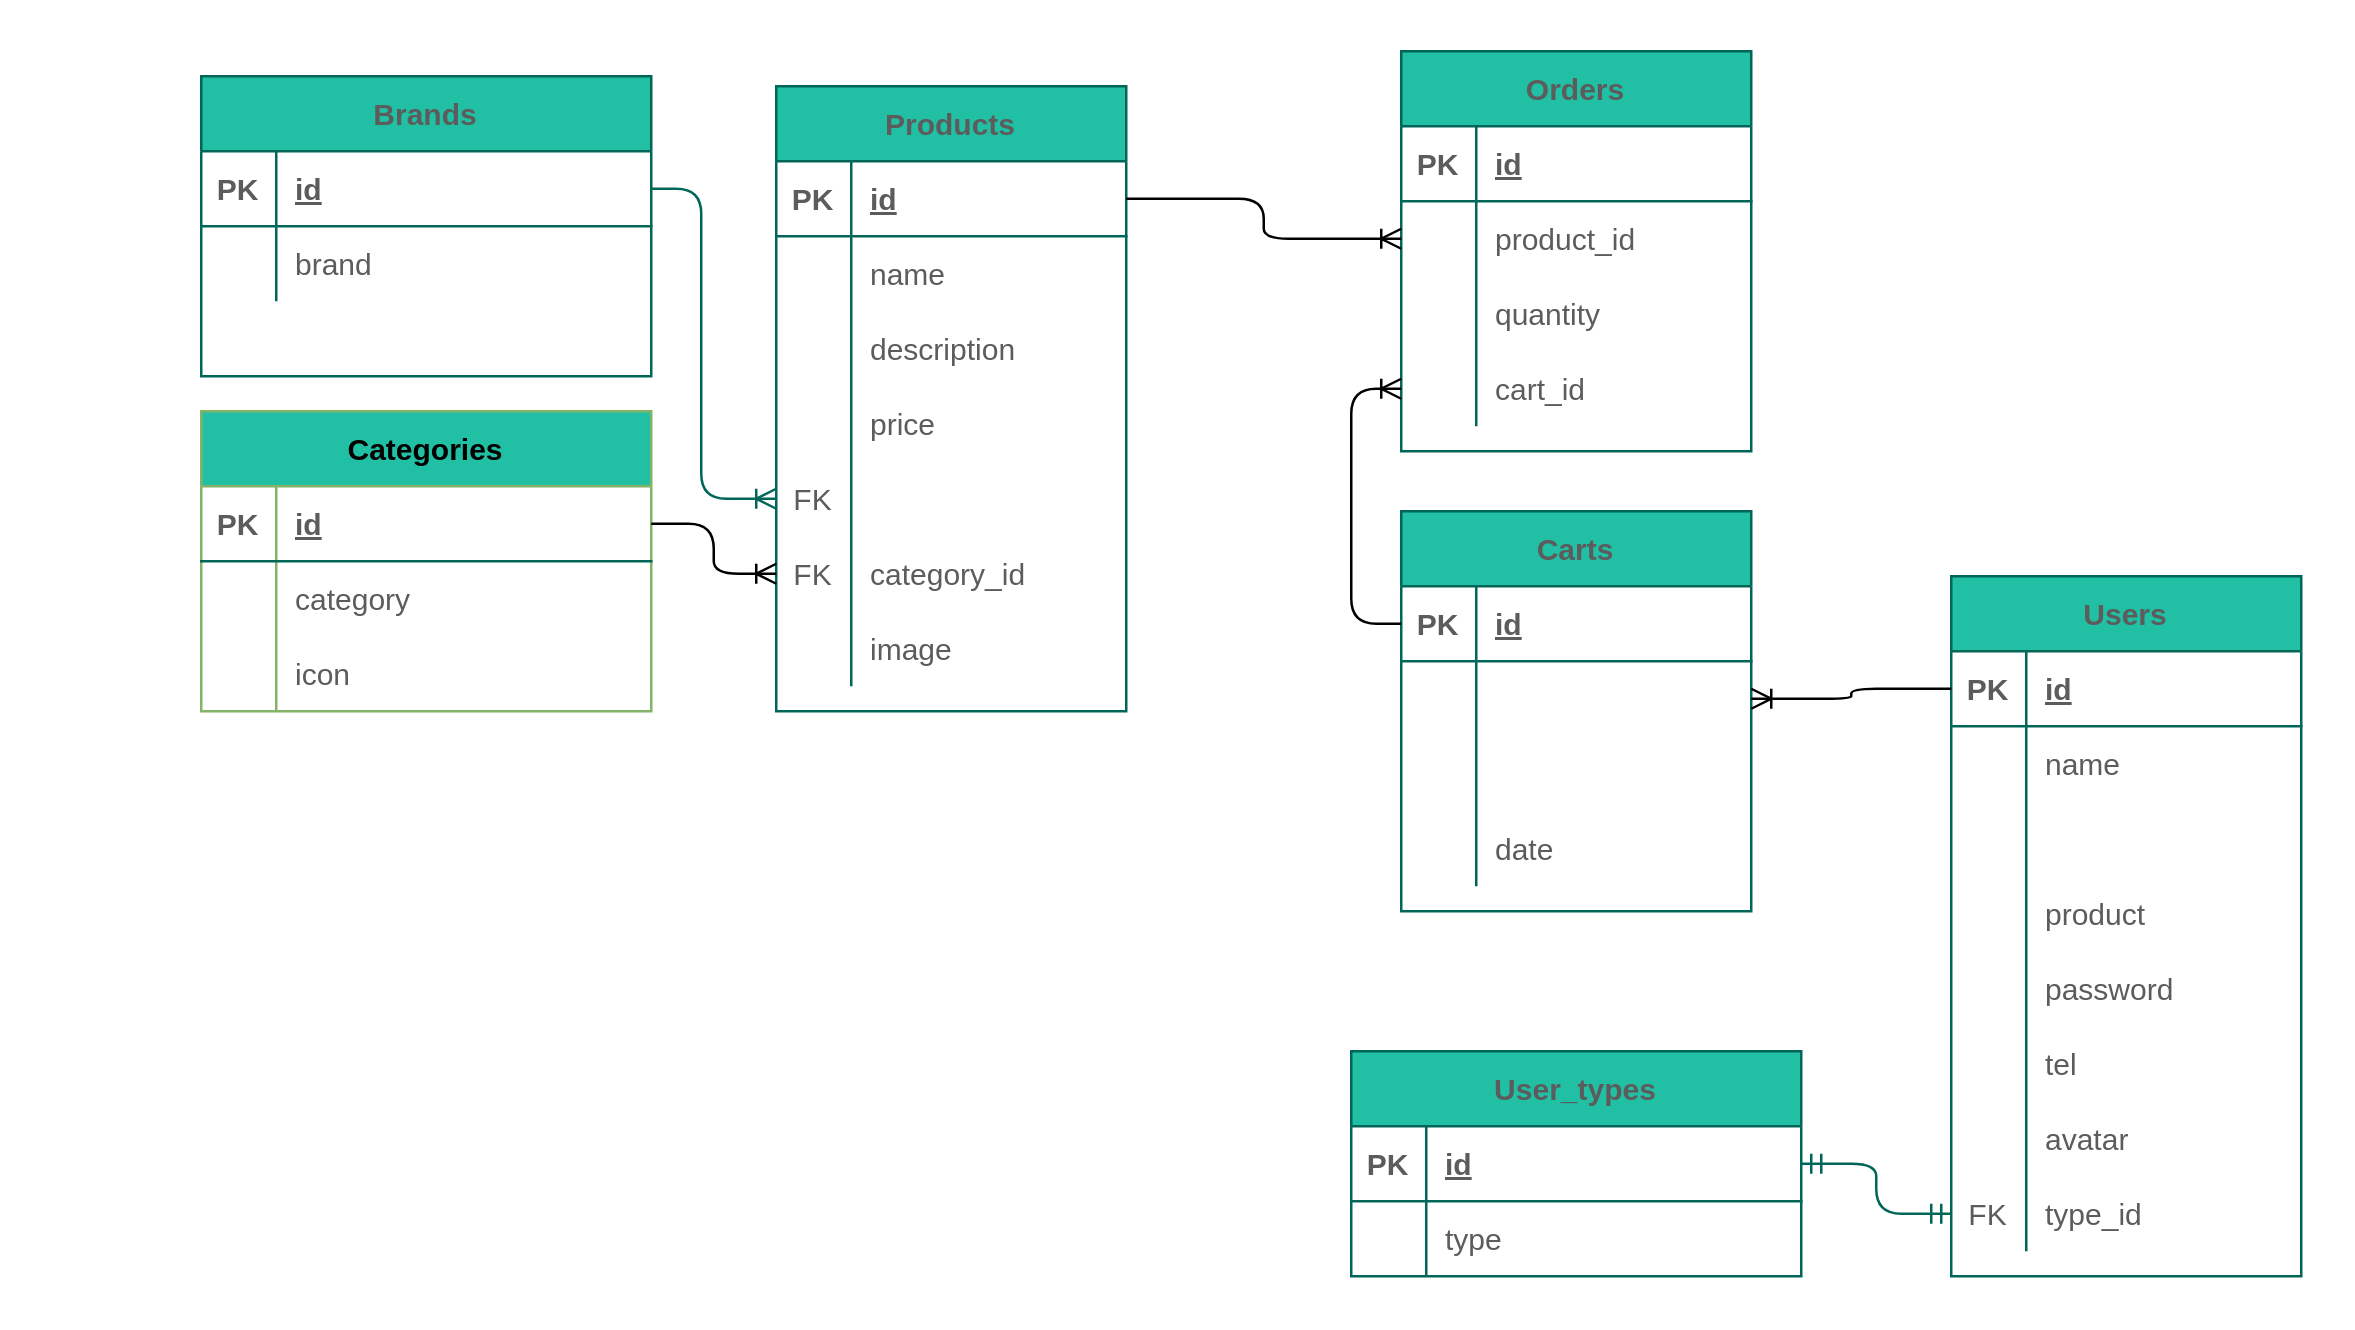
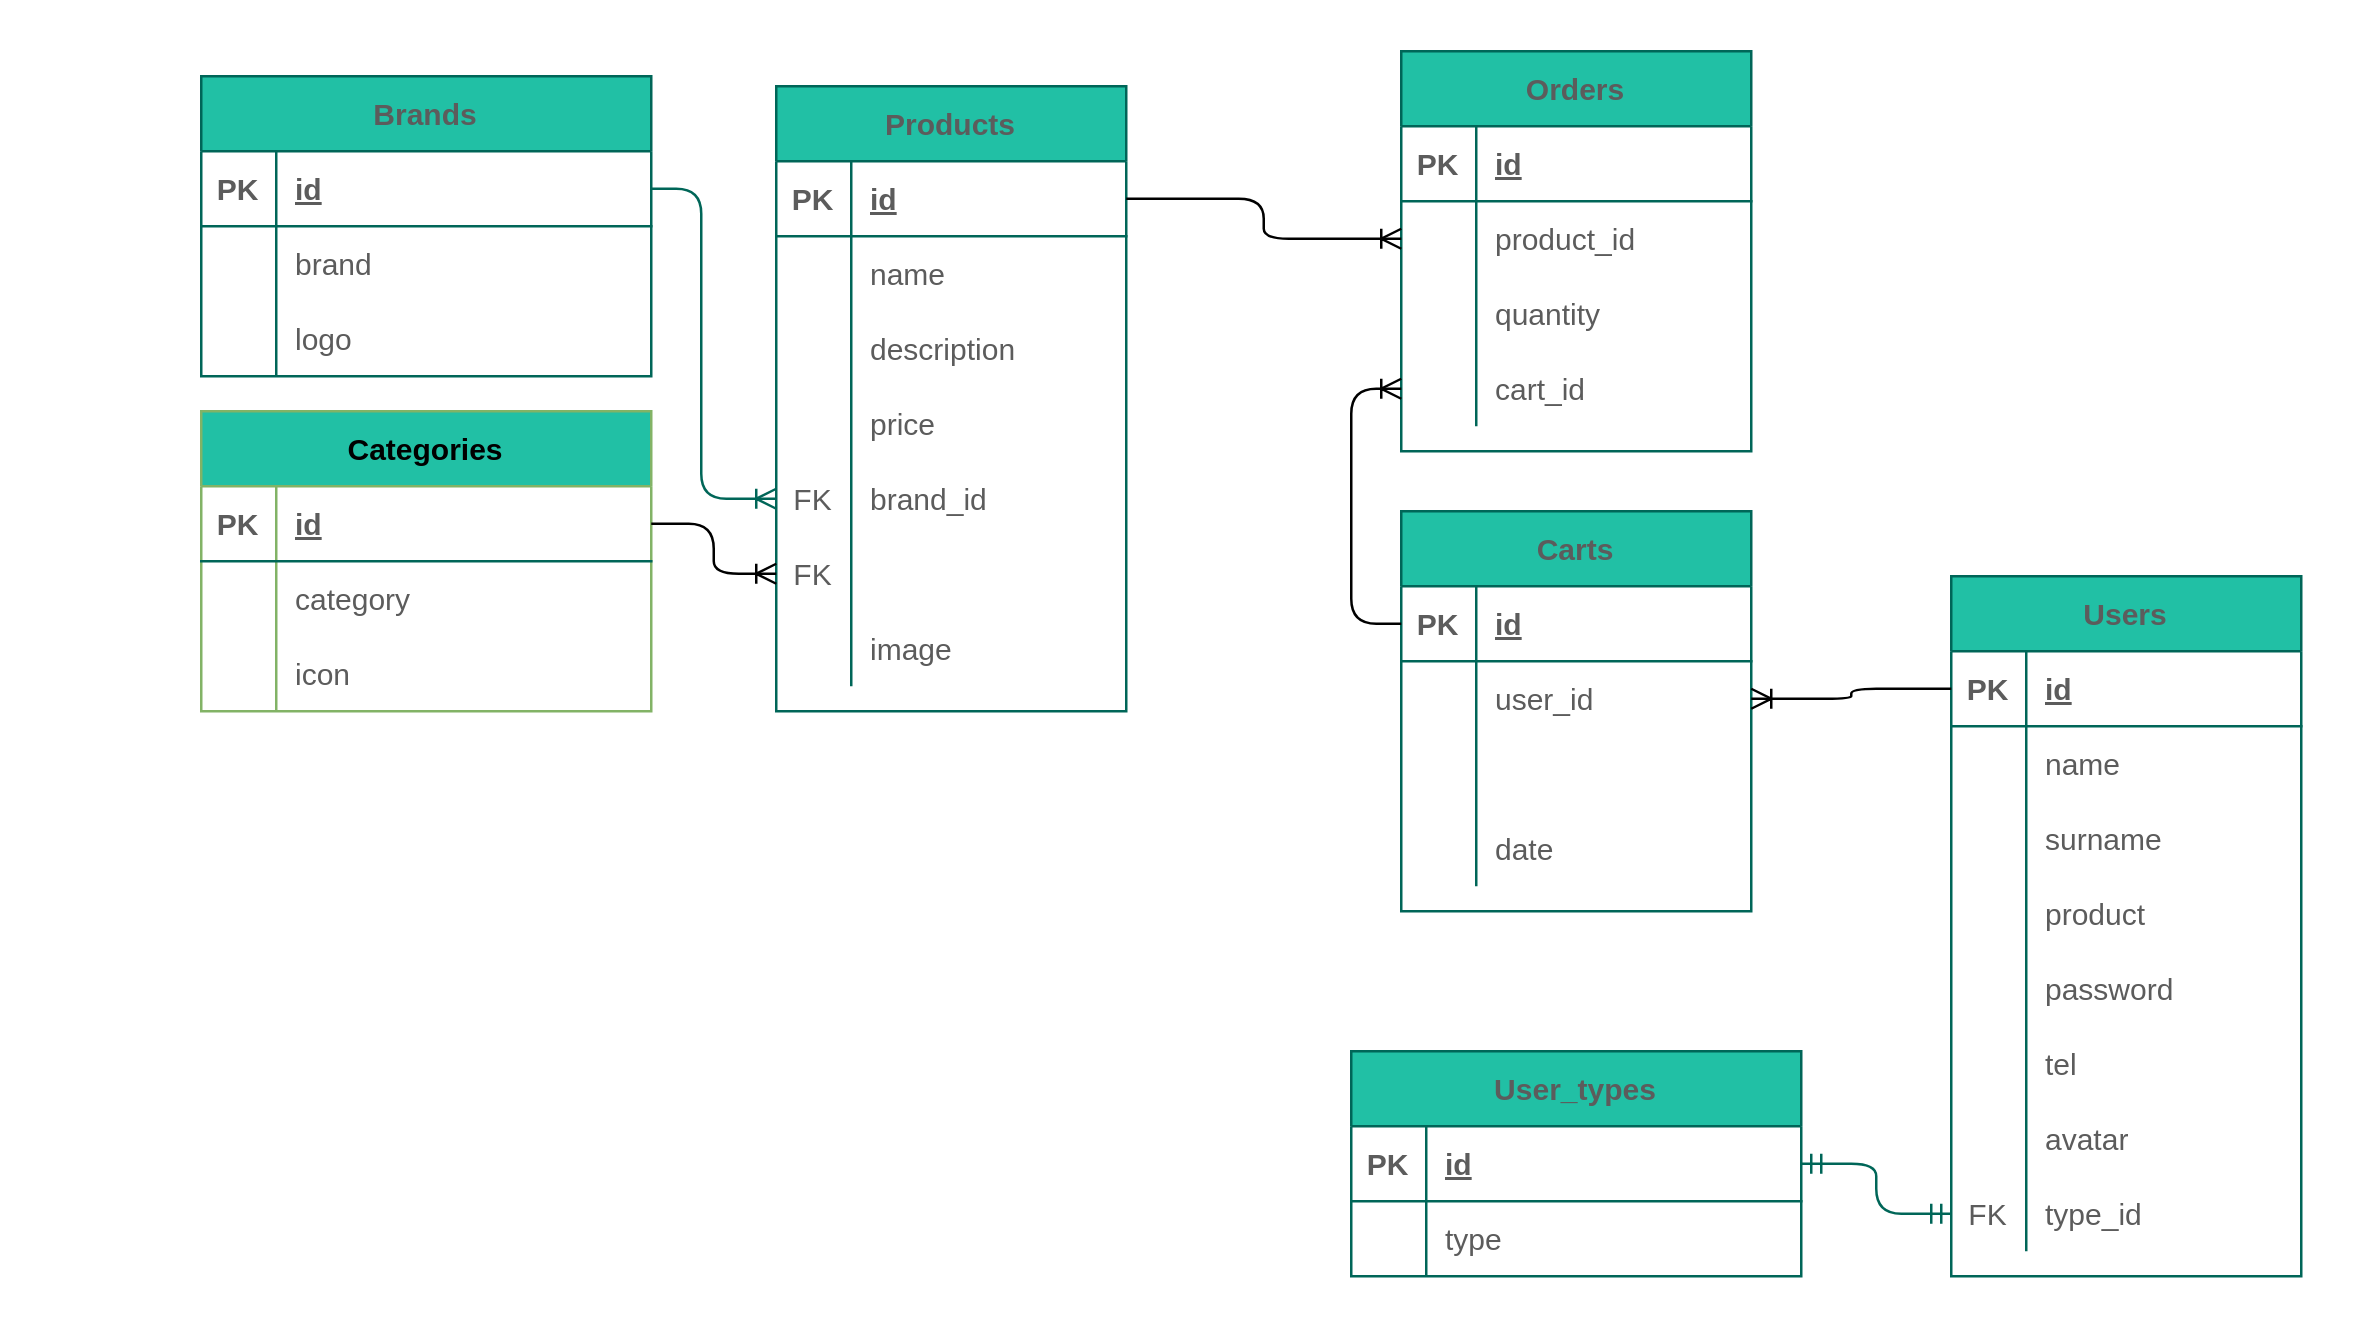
none -> (464, 339)
none -> (989, 499)
(989, 574) -> none
none -> (1614, 699)
none -> (2164, 839)
